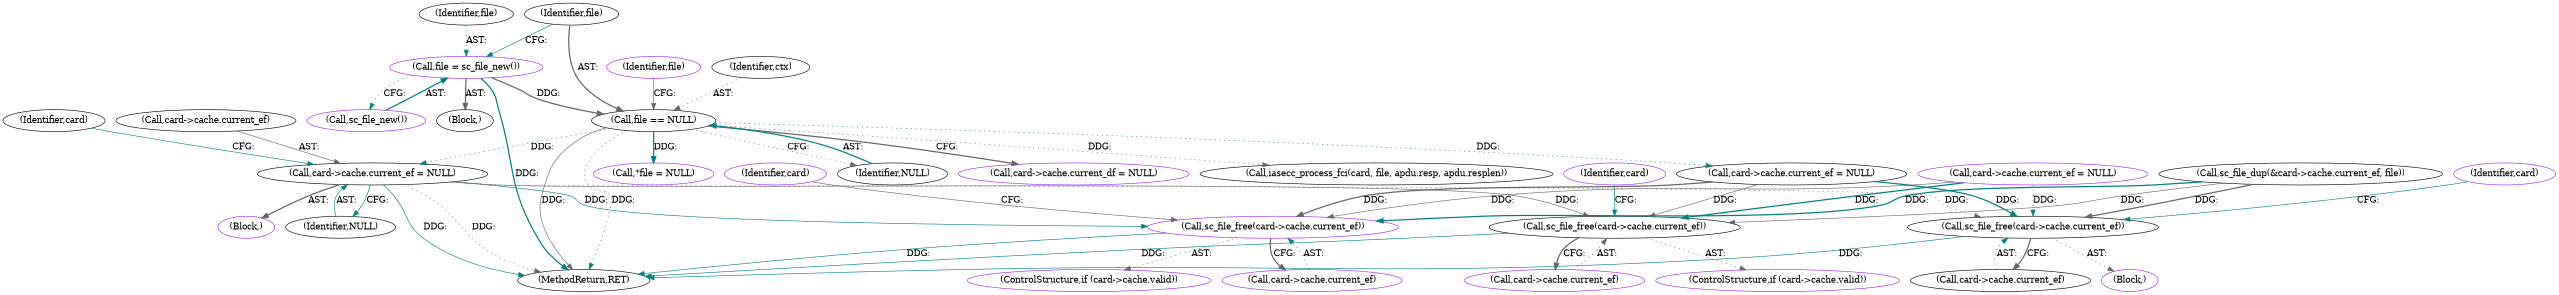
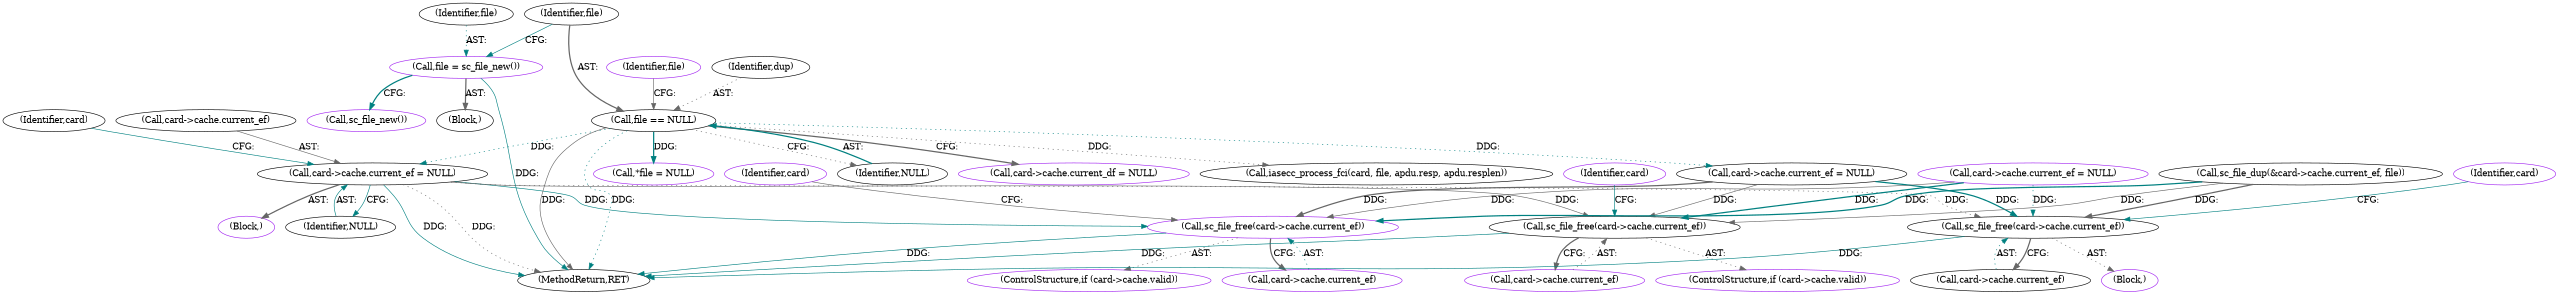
(761, 67) -> (761, 67)
(389, 86) -> (389, 86)
(414, 96) -> none
(543, 101) -> none
(513, 176) -> (513, 176)
